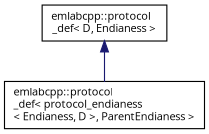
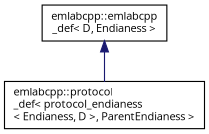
(104, 23) -> (104, 23)
